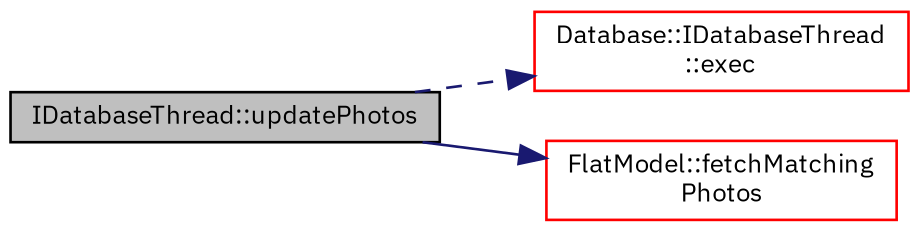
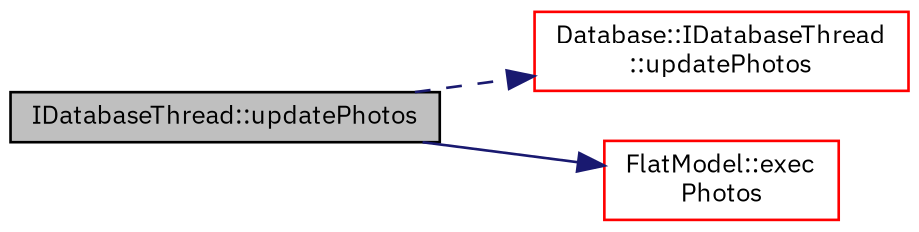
(722, 51) -> (722, 51)
(722, 180) -> (722, 180)
